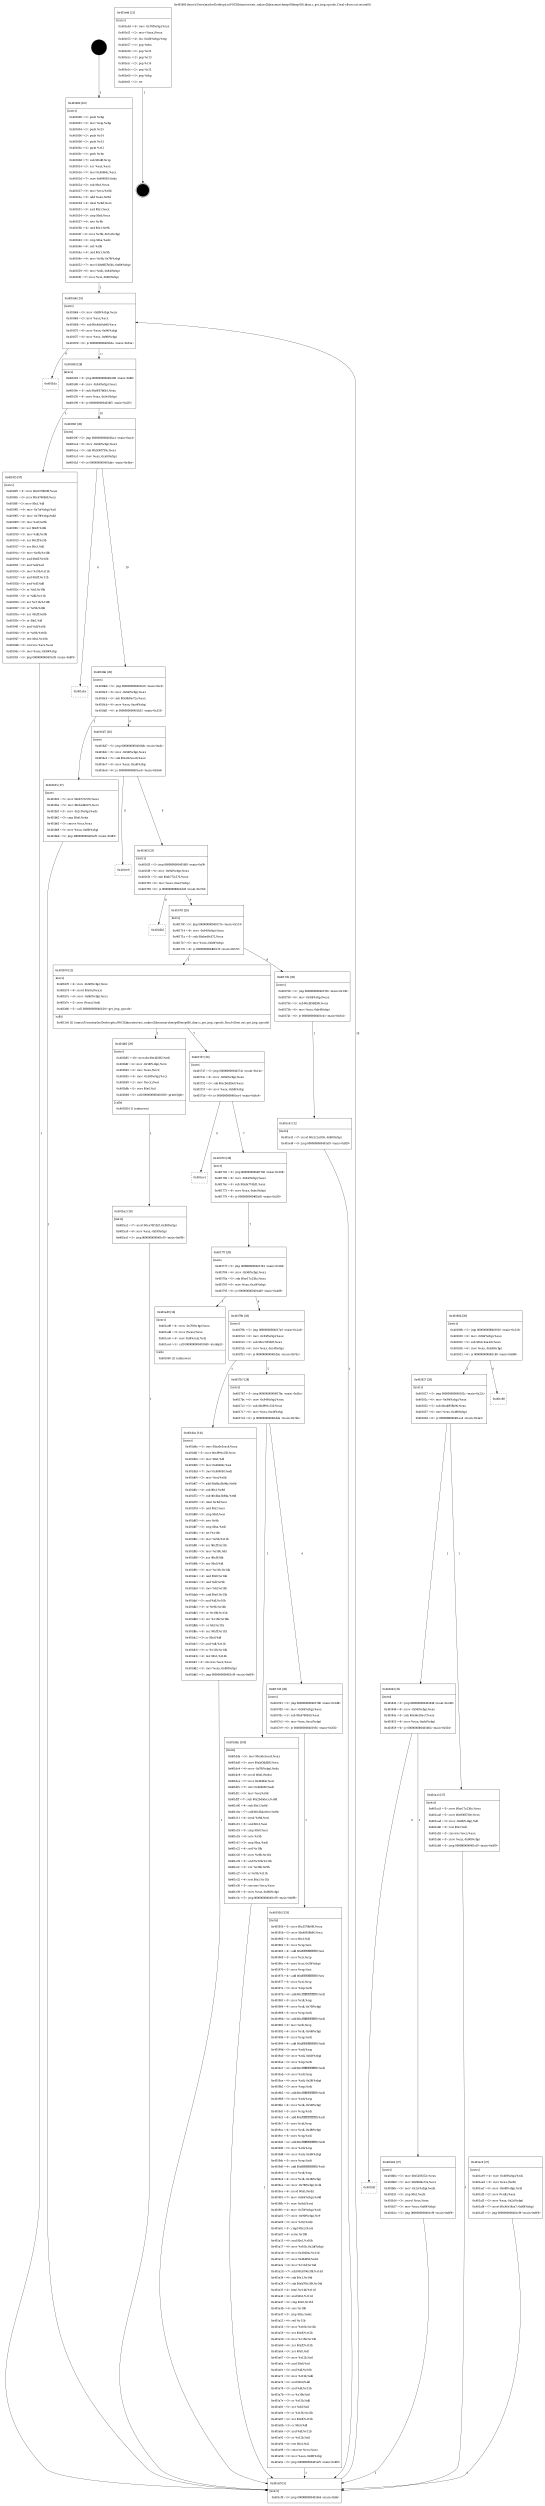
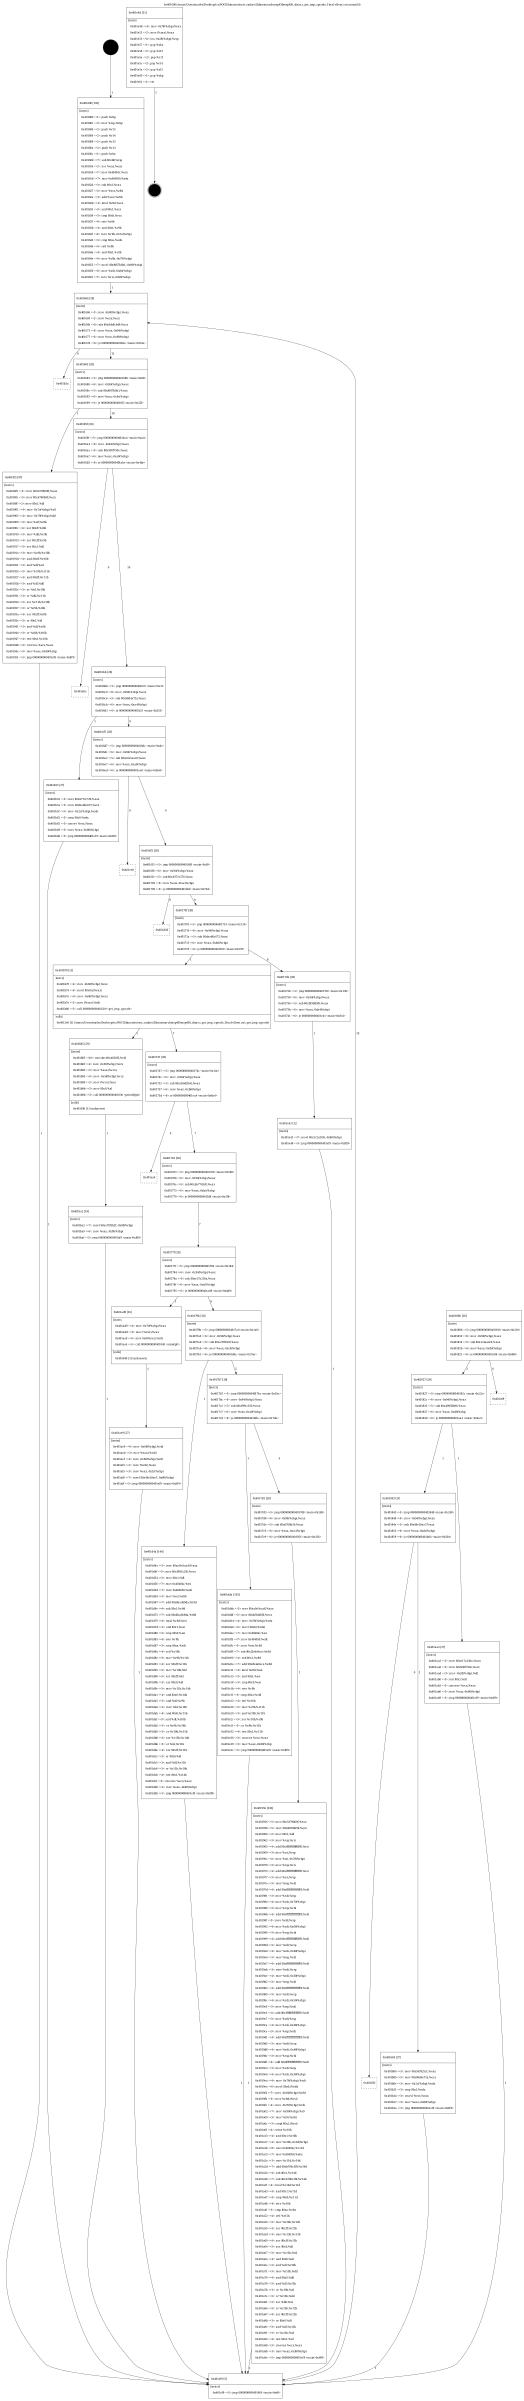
none -> (146, 1395)
